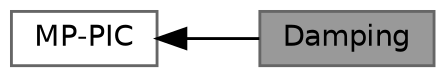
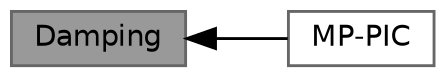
(223, 39) -> (252, 39)
